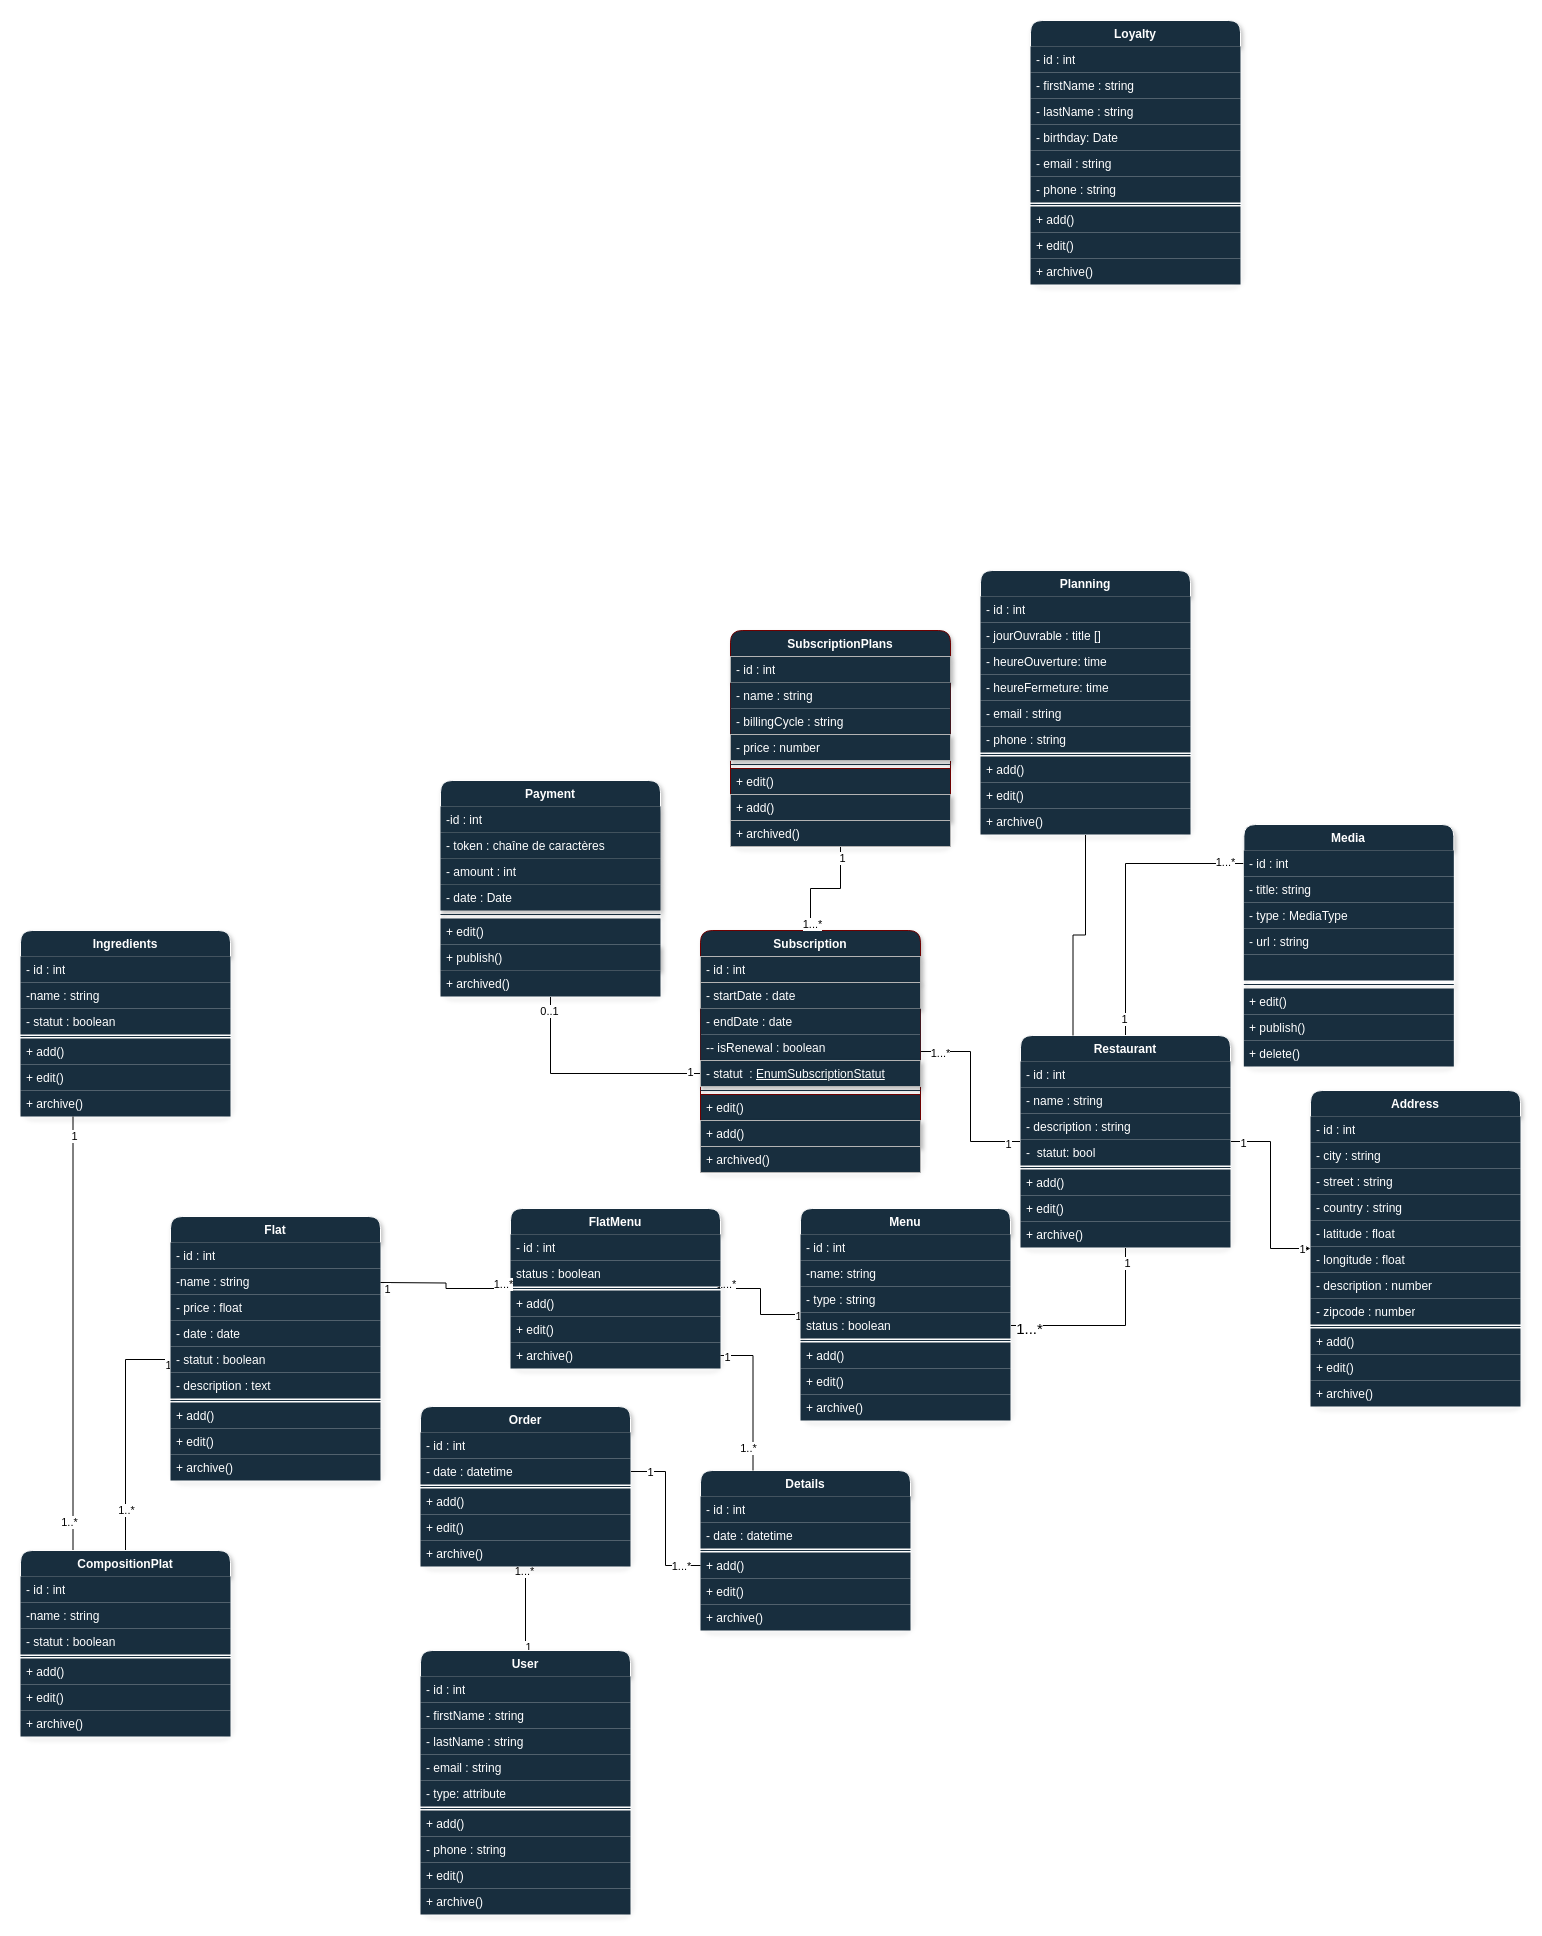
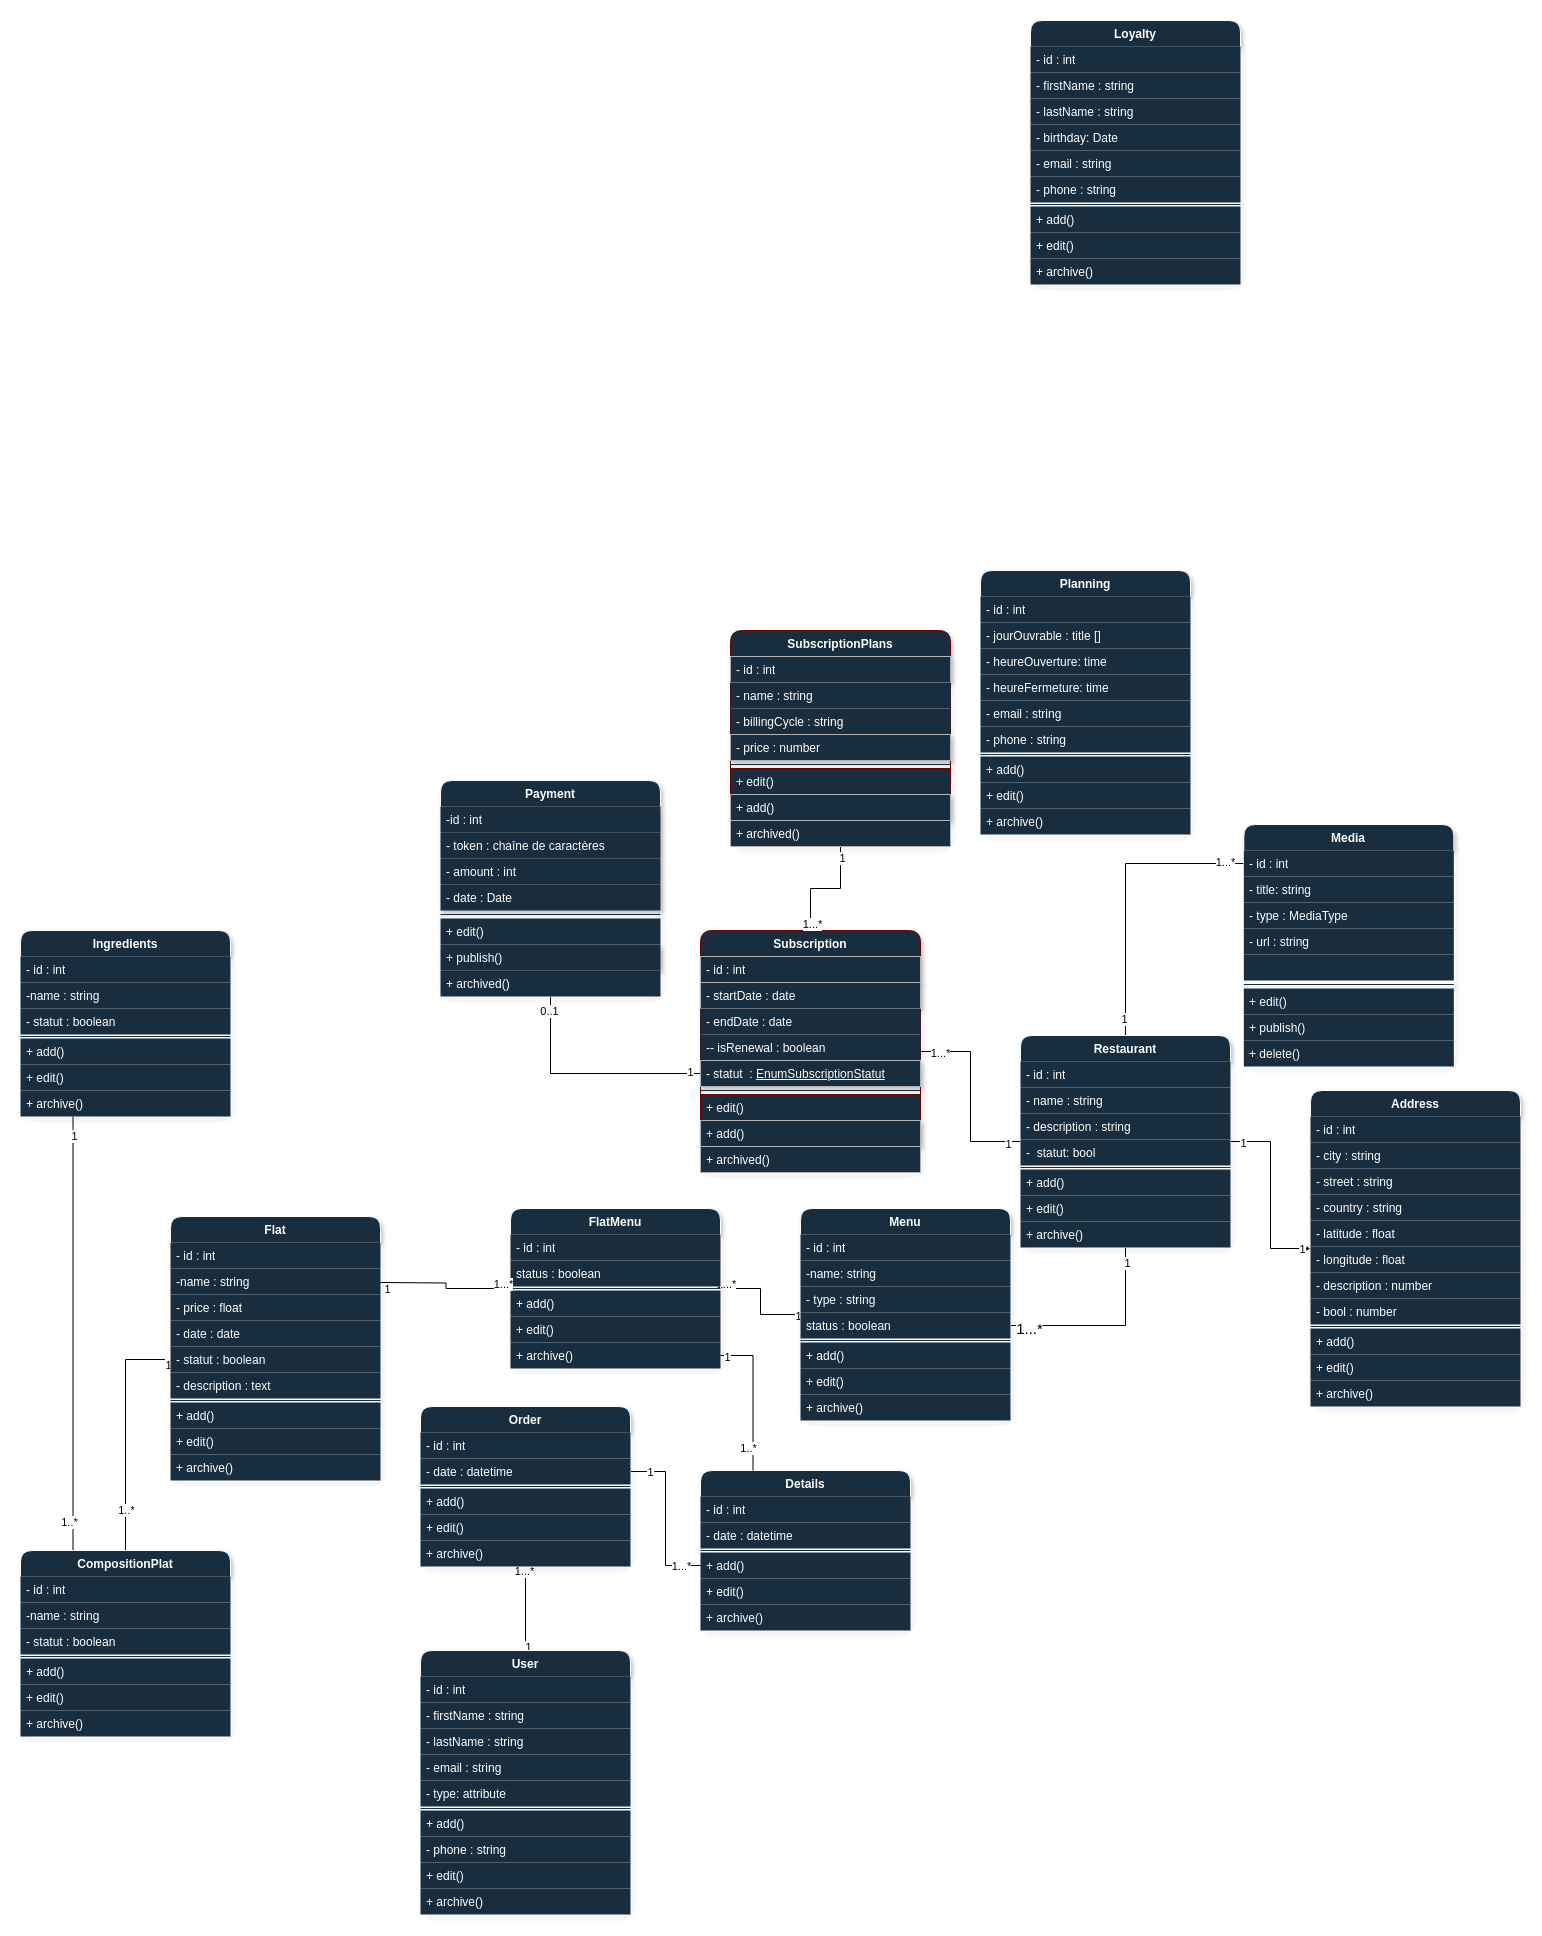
(1079, 935) -> none
(1369, 1313) -> (1359, 1313)
